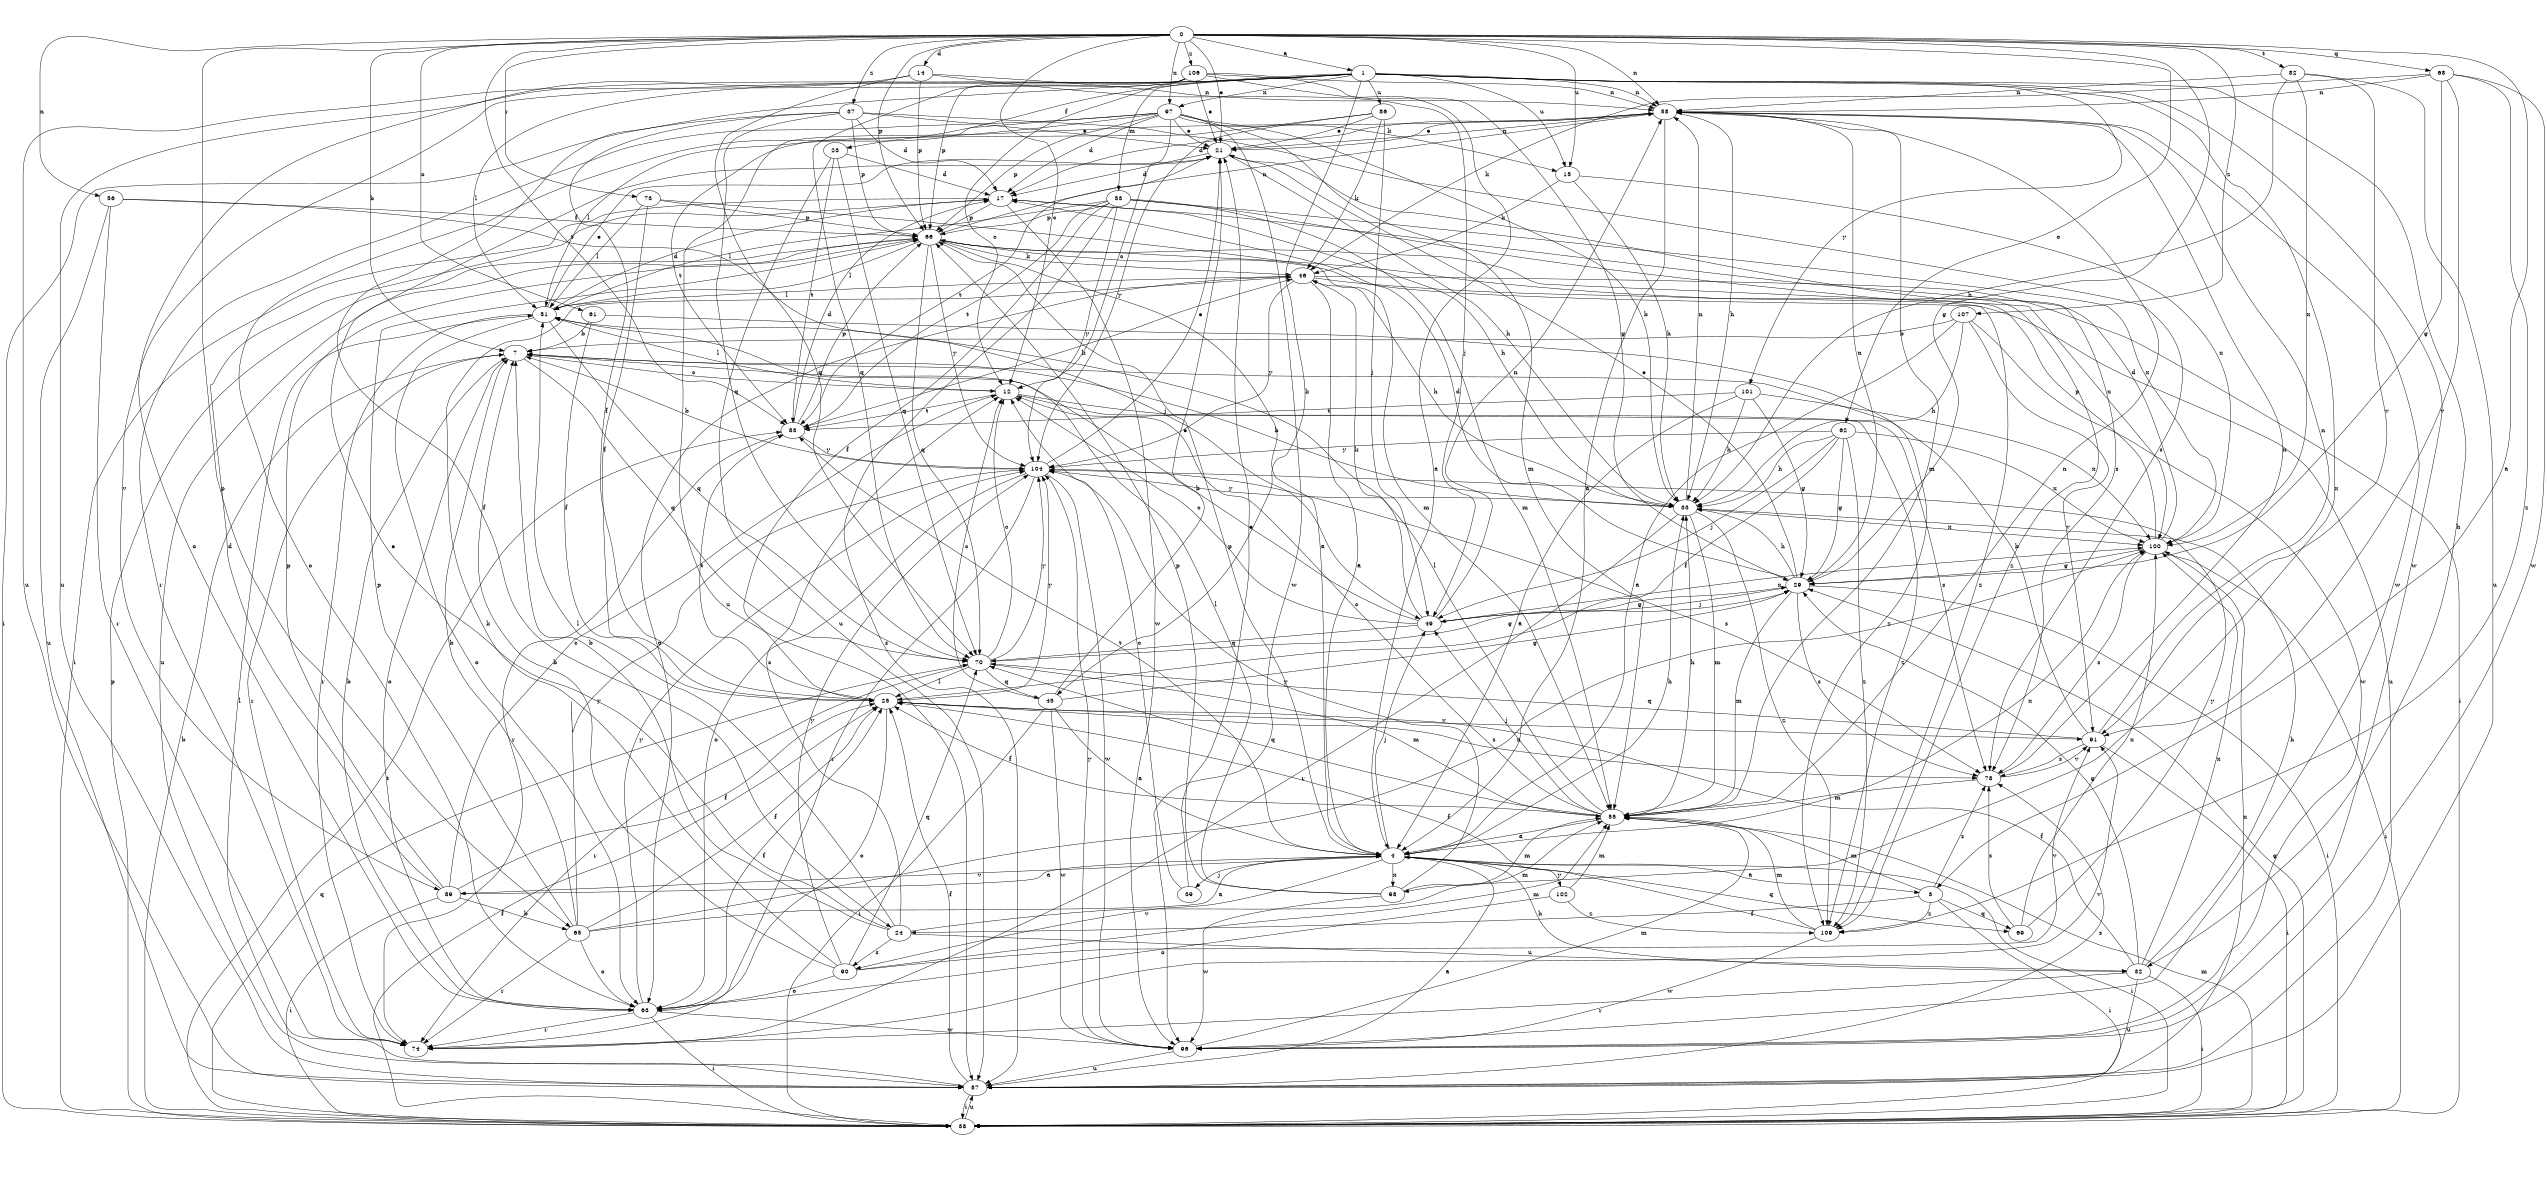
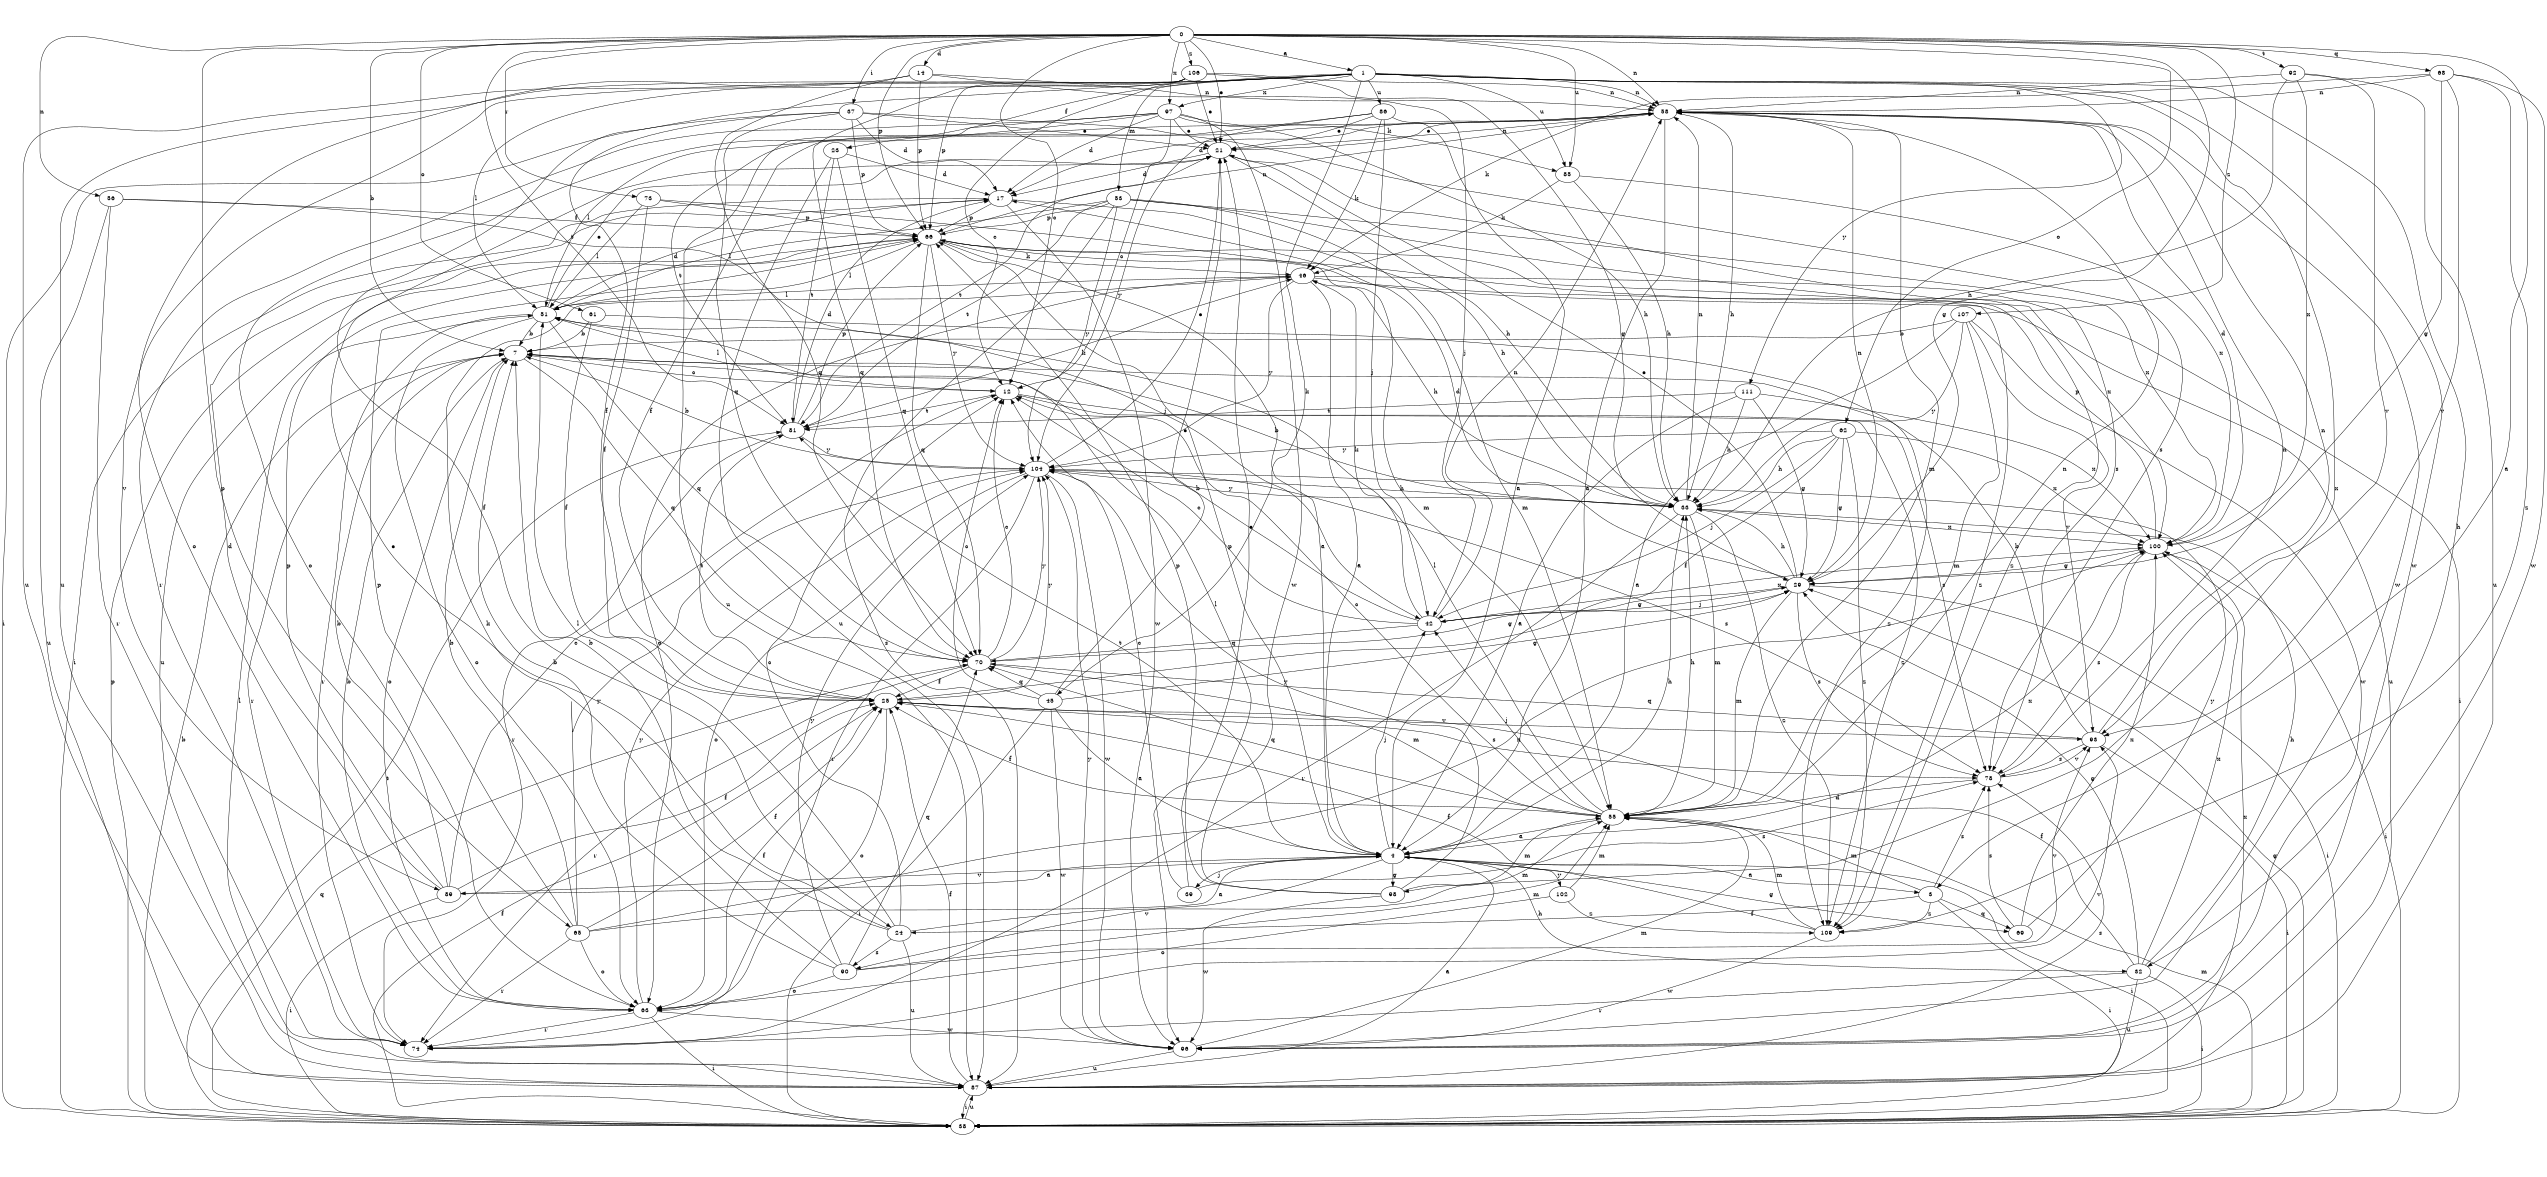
(872, 73) -> (872, 73)
(2293, 73) -> (2293, 73)
(1038, 151) -> none
(1568, 174) -> (1568, 174)
(1677, 269) -> (2114, 165)
(1646, 314) -> (1646, 314)
none -> (529, 331)
(1429, 334) -> (1518, 479)
(1529, 382) -> (1900, 635)
(1748, 392) -> (1748, 392)
(1934, 411) -> (1934, 411)
(793, 430) -> (793, 430)
(847, 446) -> (811, 146)
none -> (1328, 487)
(1429, 624) -> (1429, 624)
(940, 682) -> (940, 682)
(1005, 686) -> (1017, 683)
(2094, 740) -> (2094, 740)
(1838, 798) -> (1838, 798)
none -> (1568, 853)
(1395, 875) -> (1395, 875)
(1772, 895) -> (1772, 895)
(511, 913) -> (336, 598)
(1516, 955) -> (911, 1023)
